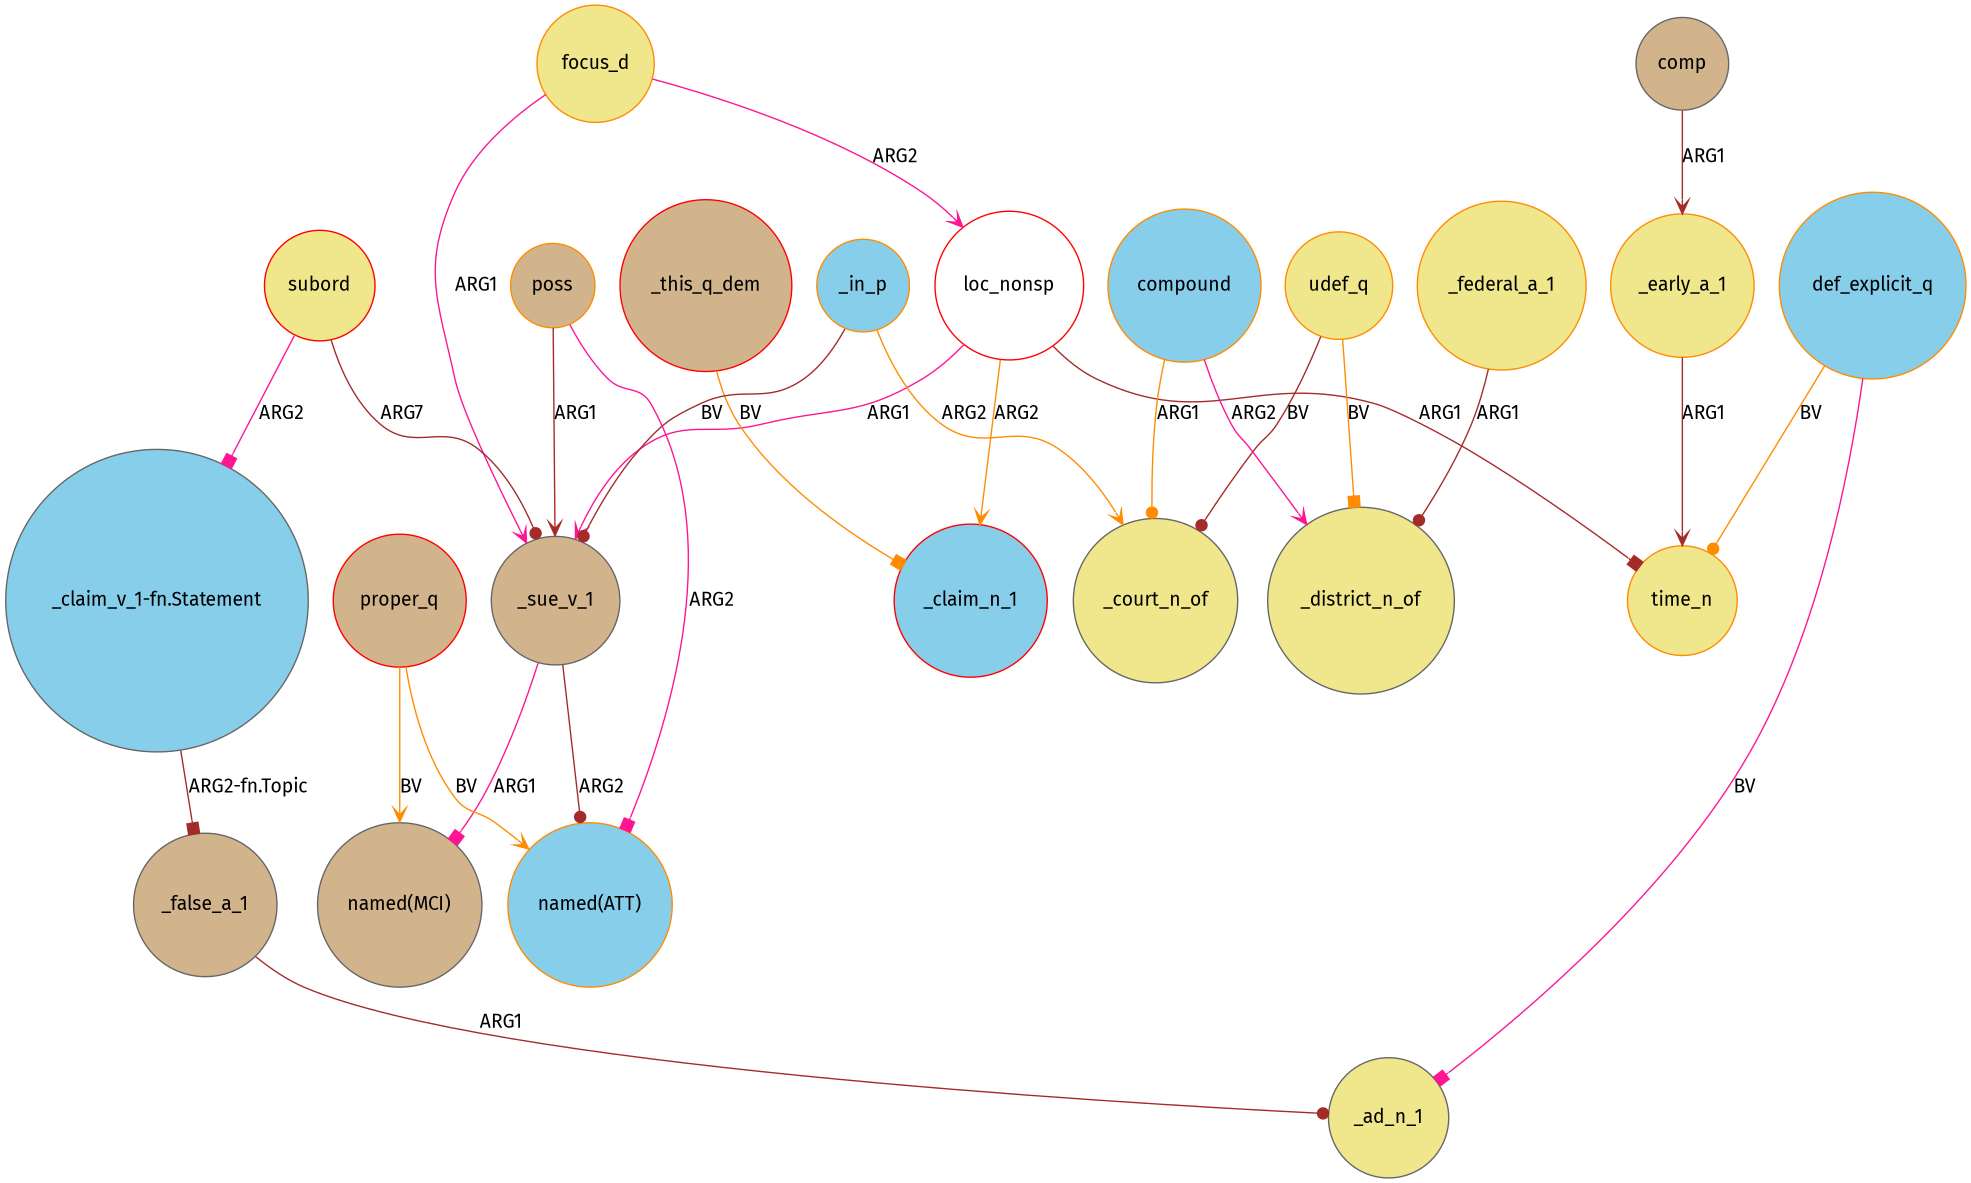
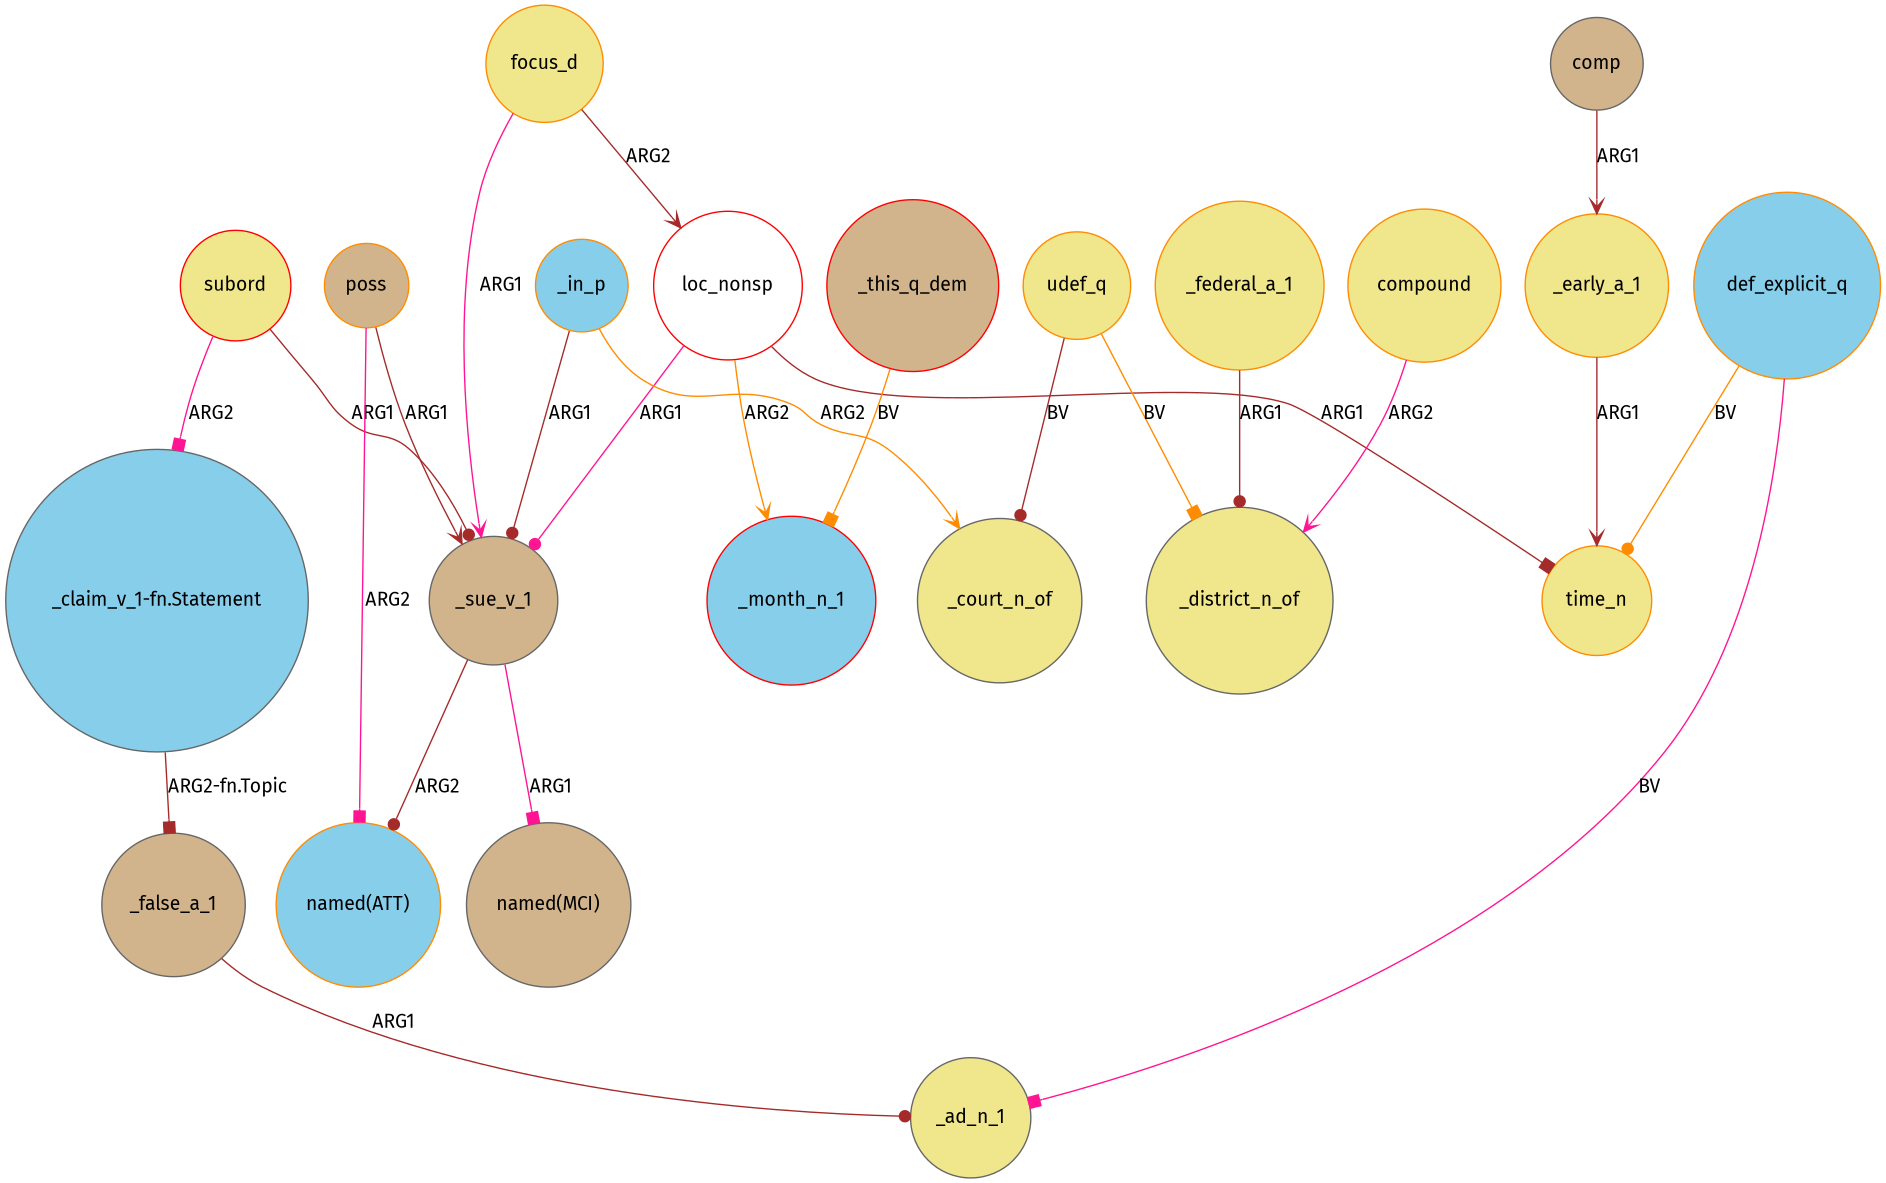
(810, 133) -> (627, 163)
(1184, 286) -> (1424, 286)
(402, 414) -> (373, 414)
(711, 414) -> (570, 414)
(761, 424) -> (611, 442)
(1154, 433) -> none
(400, 601) -> none
(971, 601) -> (791, 601)
